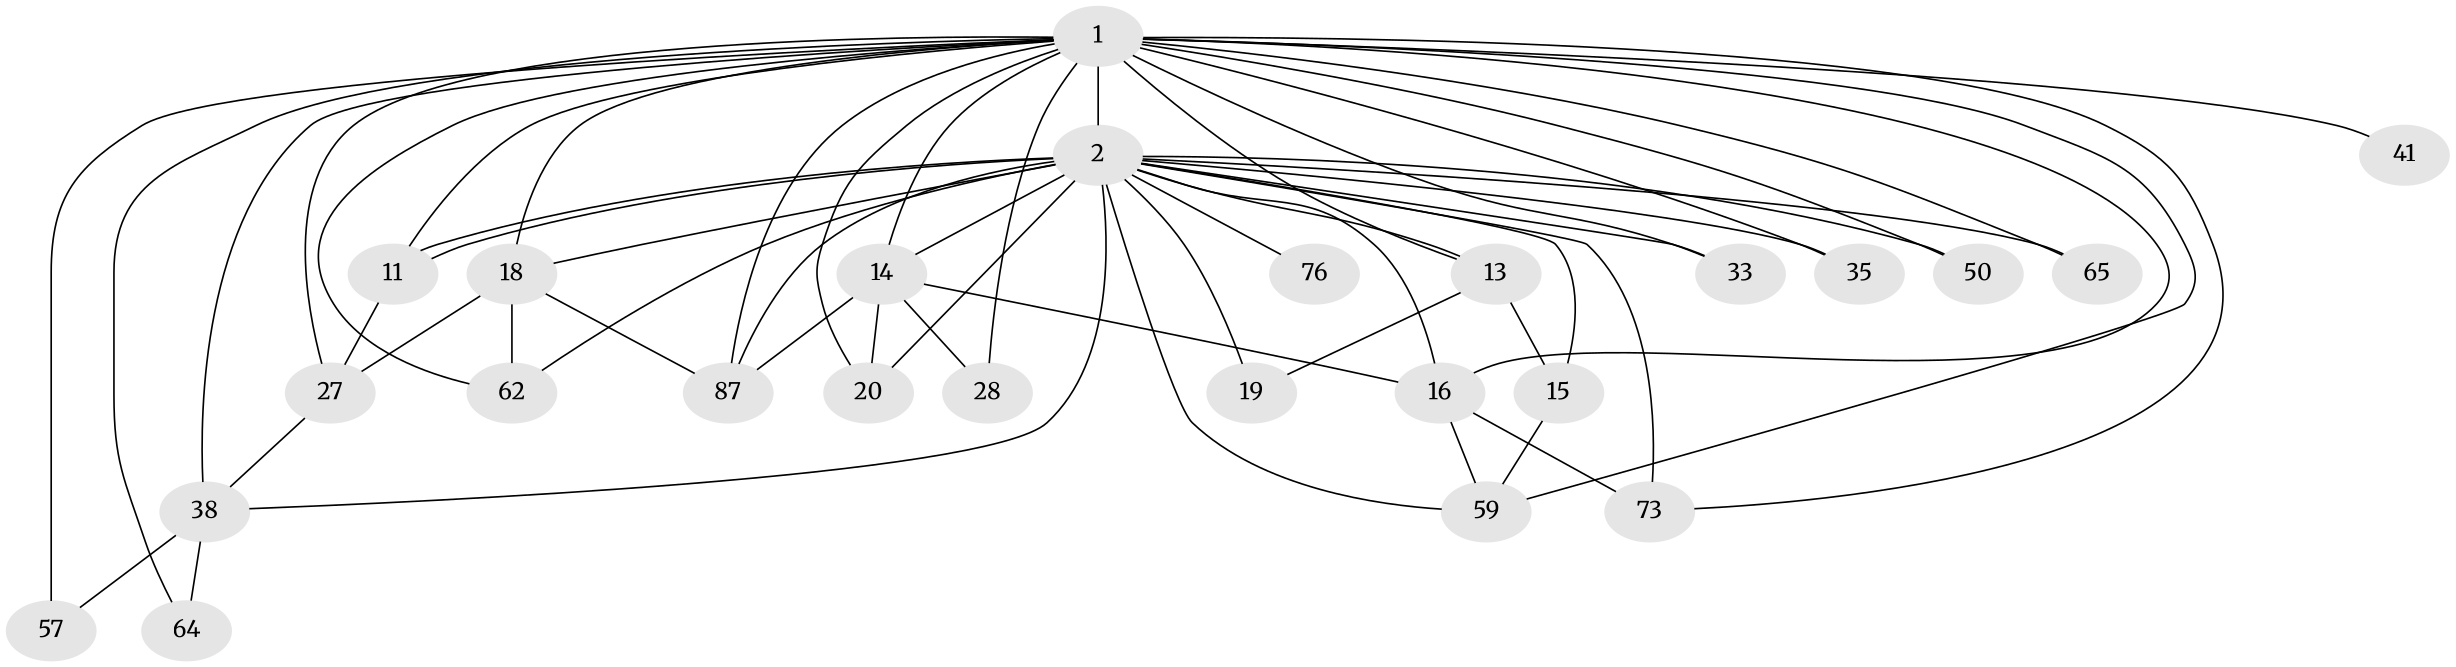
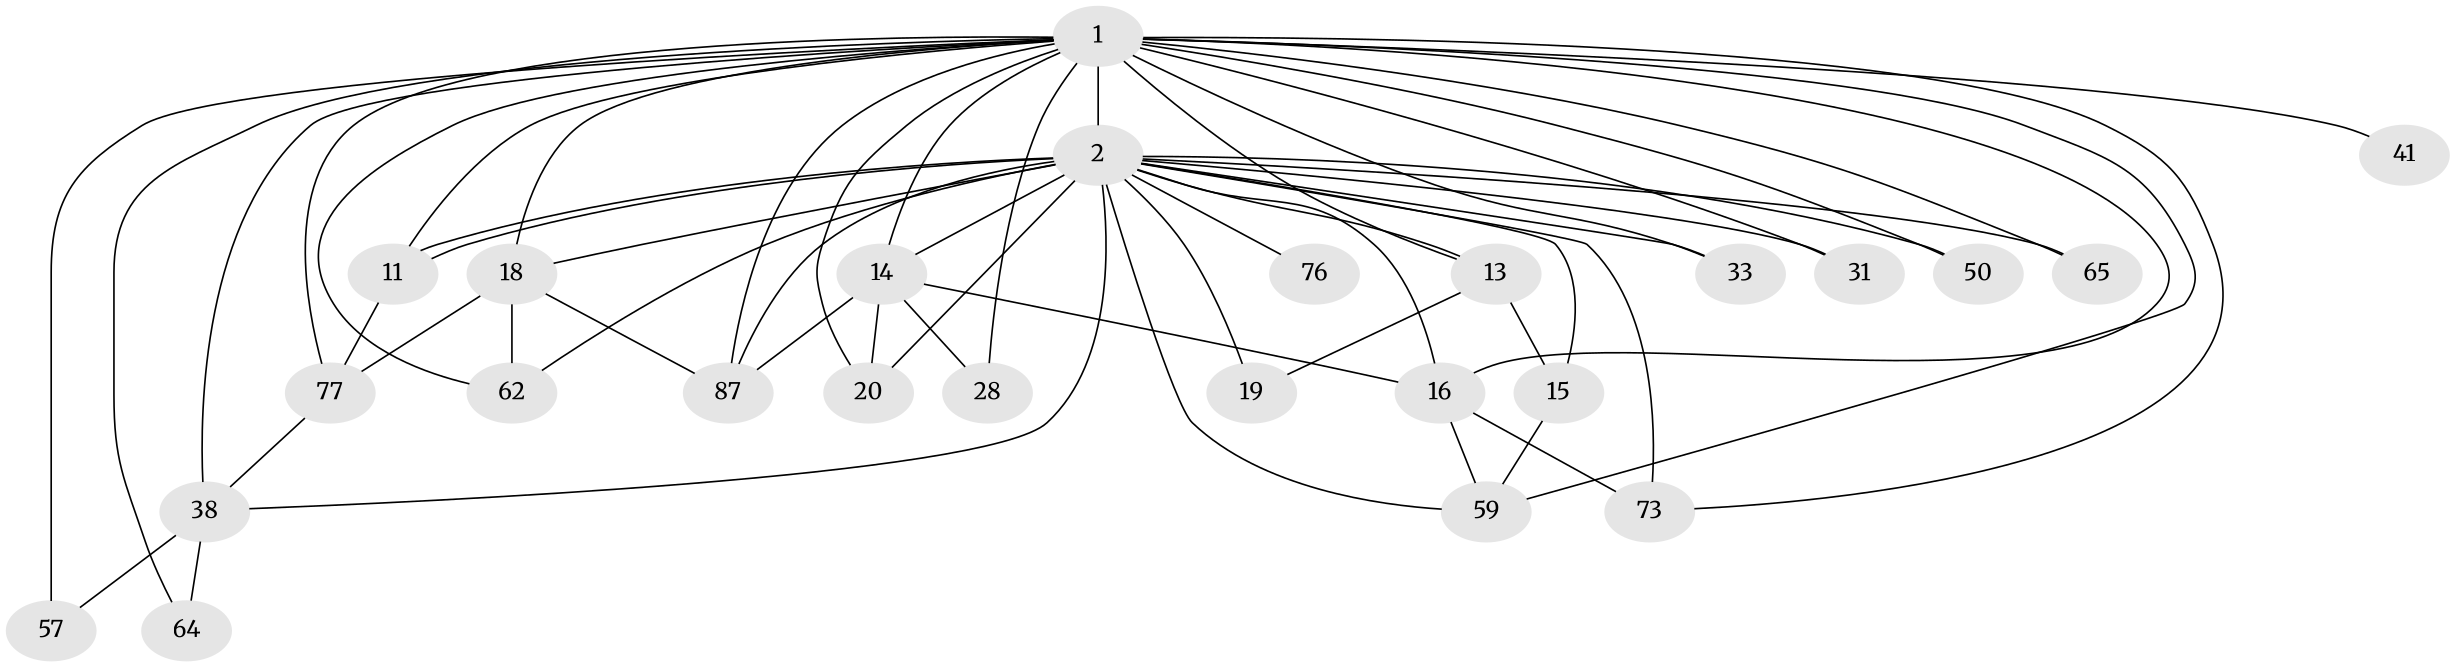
(1859, 274) -> (1859, 274)
(330, 393) -> (330, 393)
